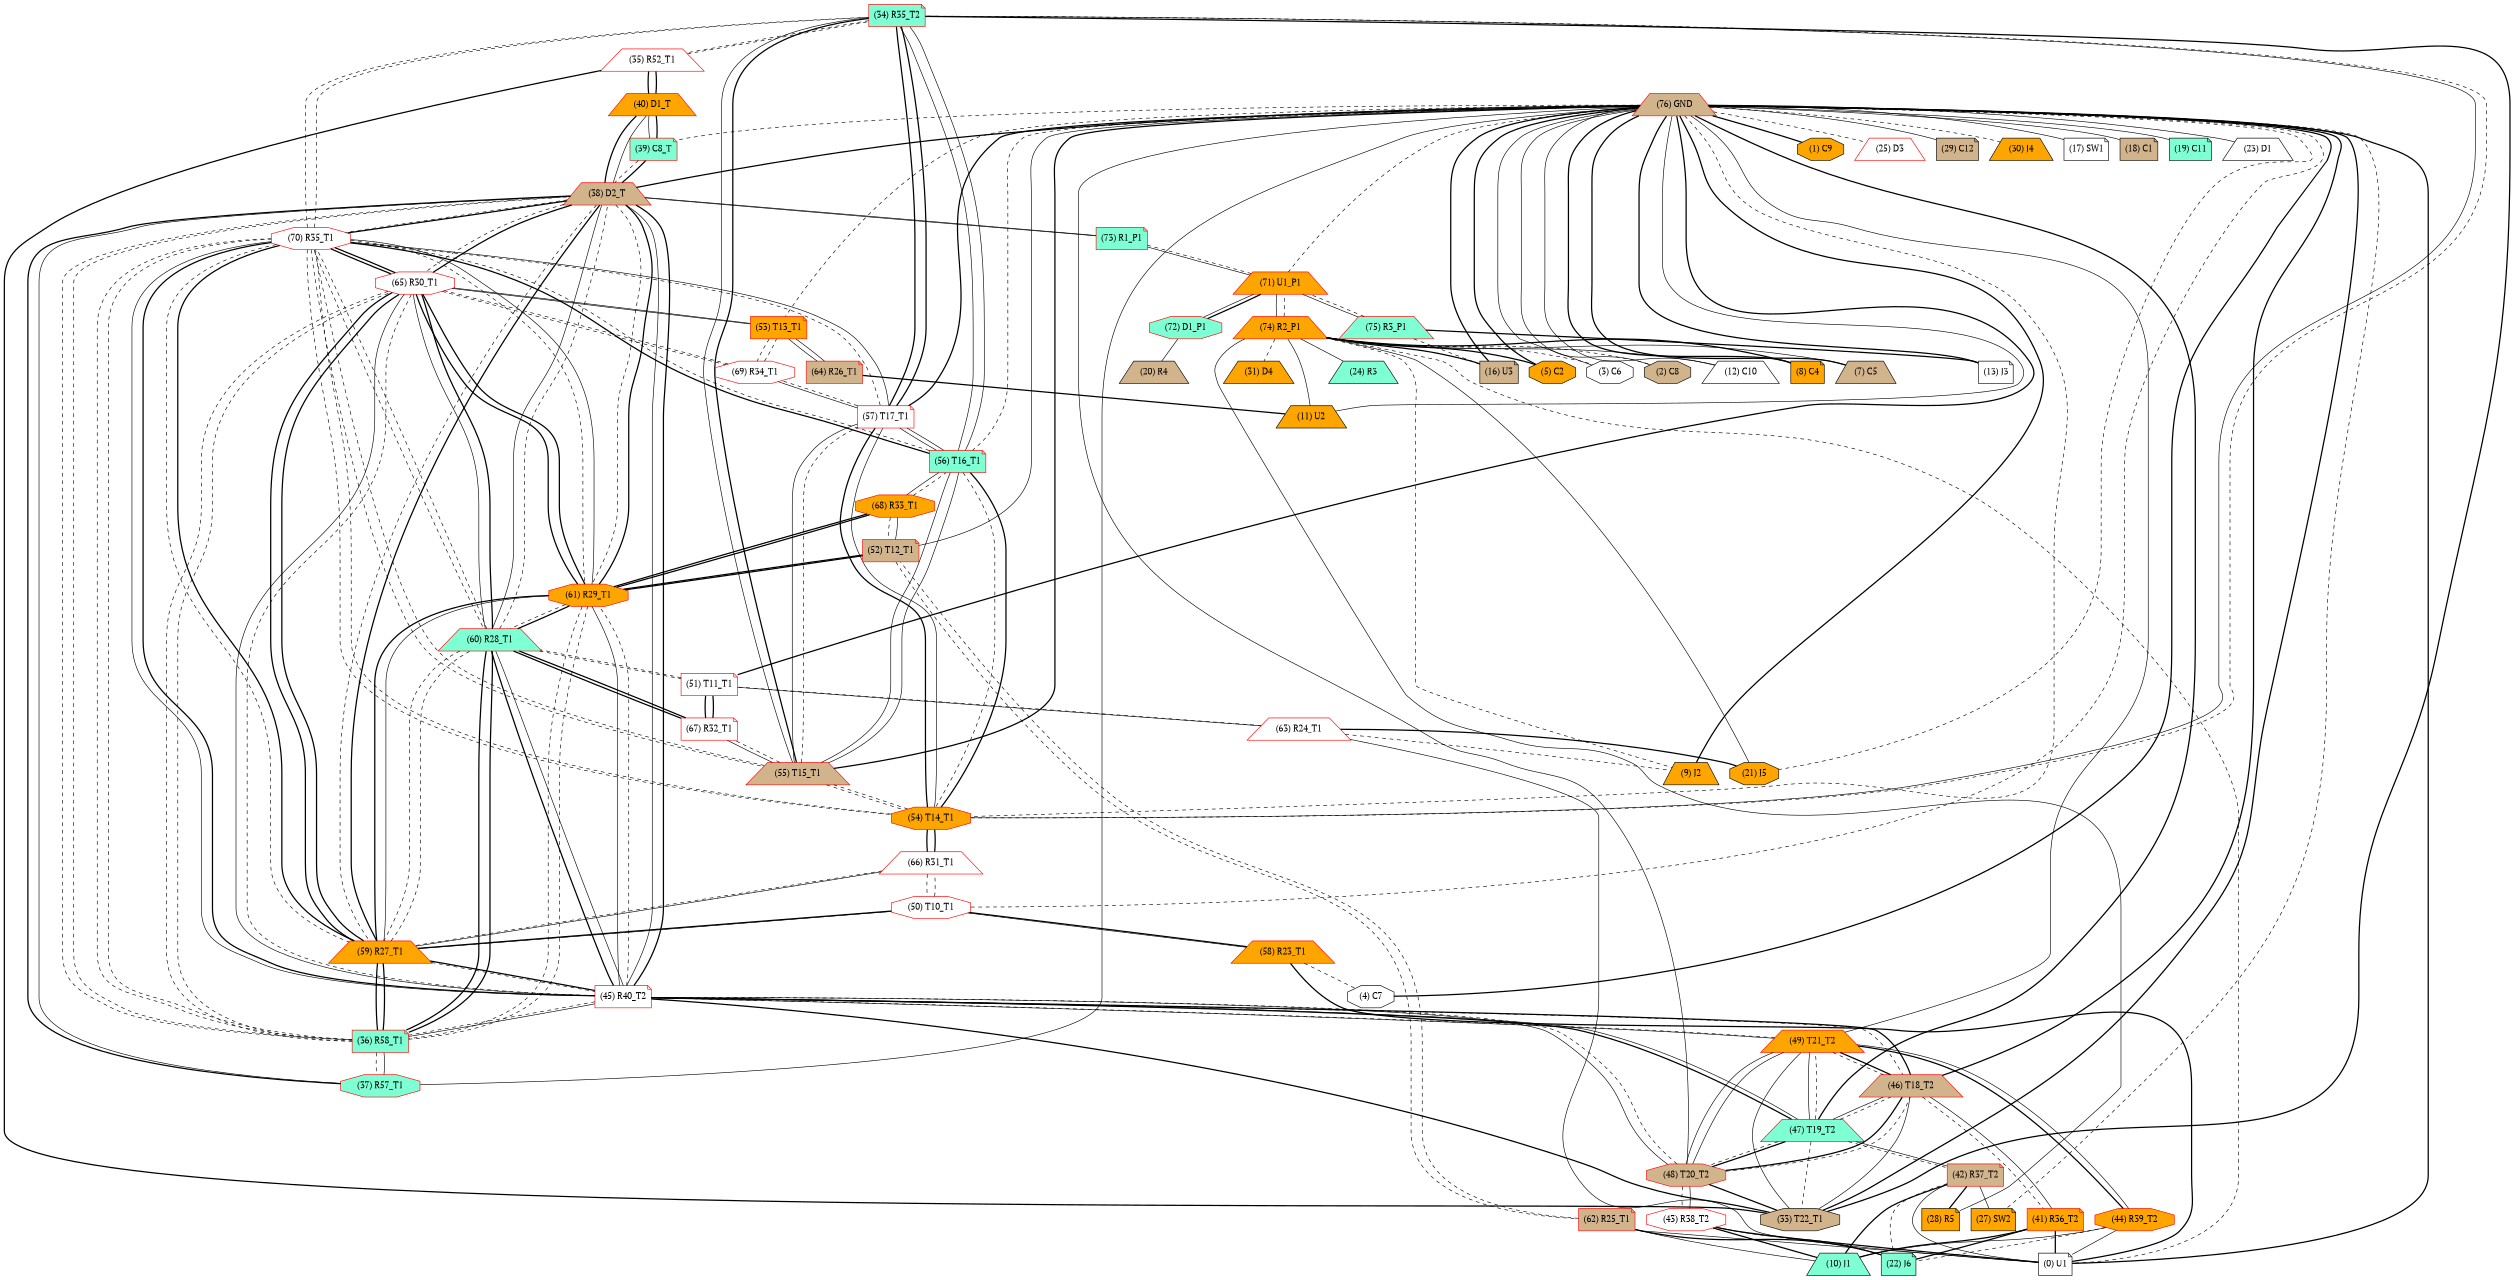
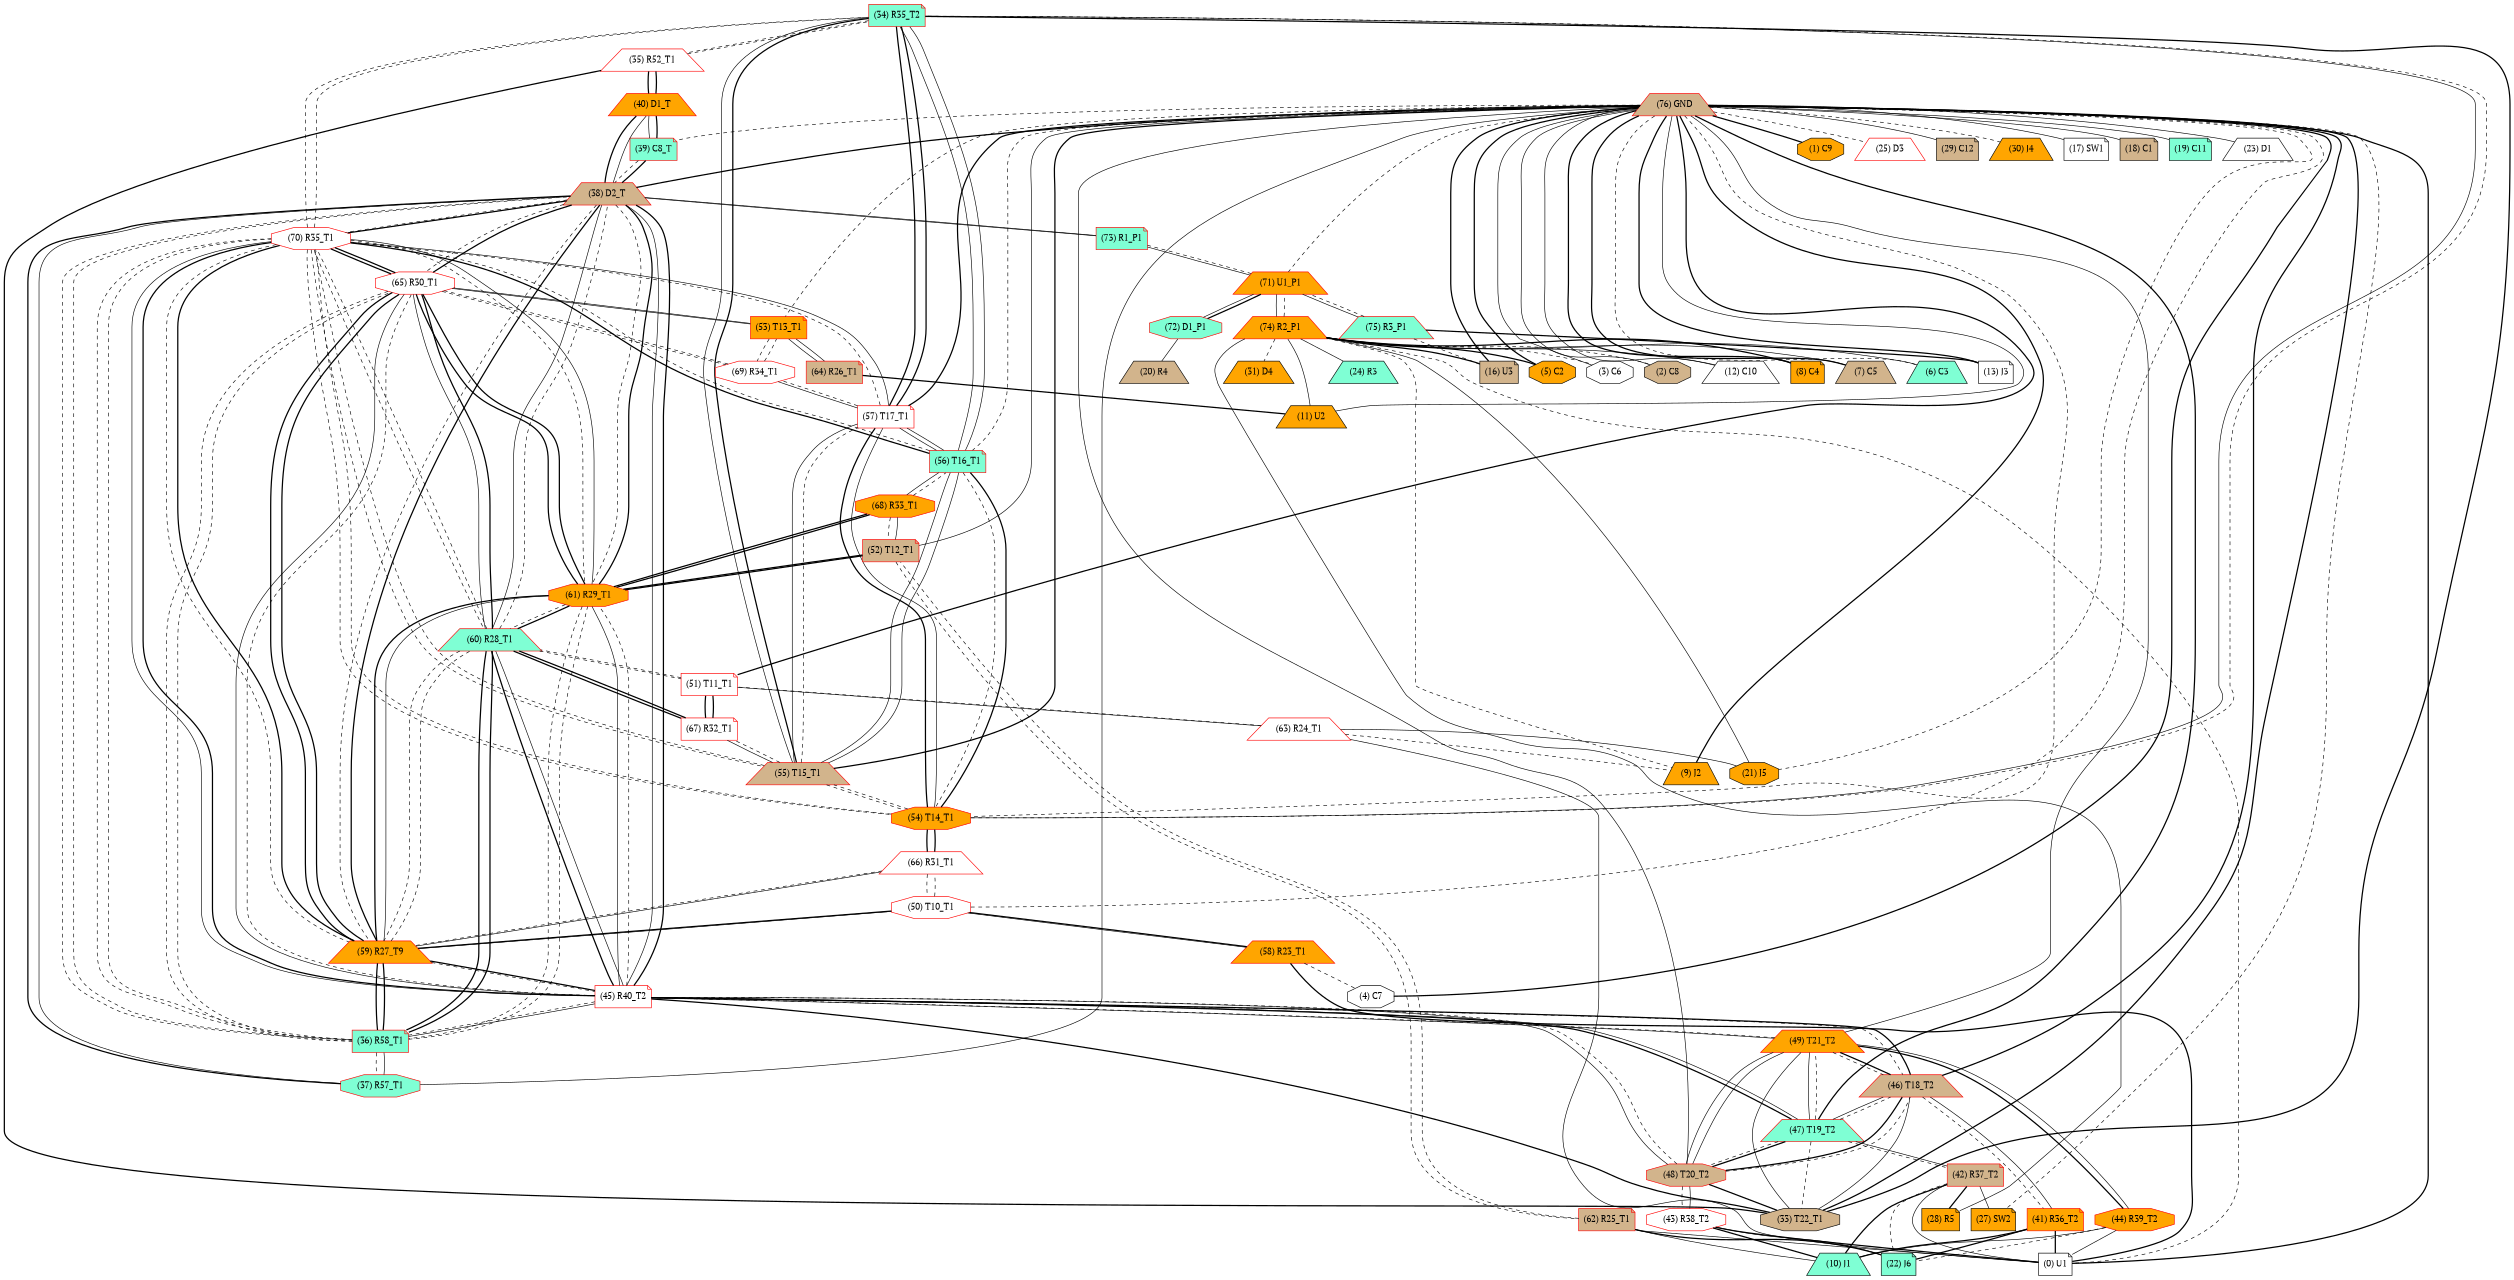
none -> (1937, 372)
(1540, 737) -> (1540, 737)
(380, 952) -> (380, 952)
